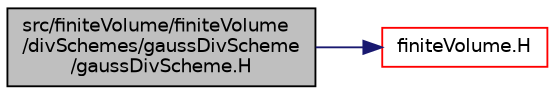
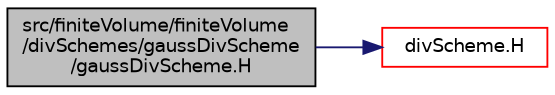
(465, 47) -> (465, 47)
